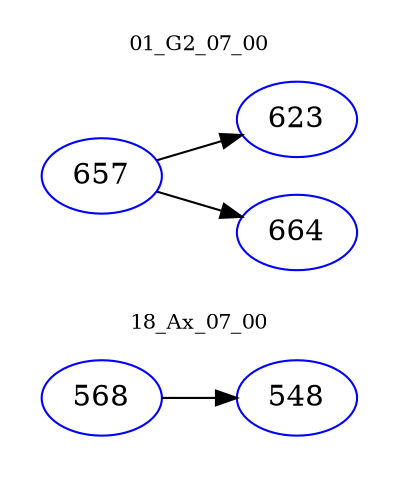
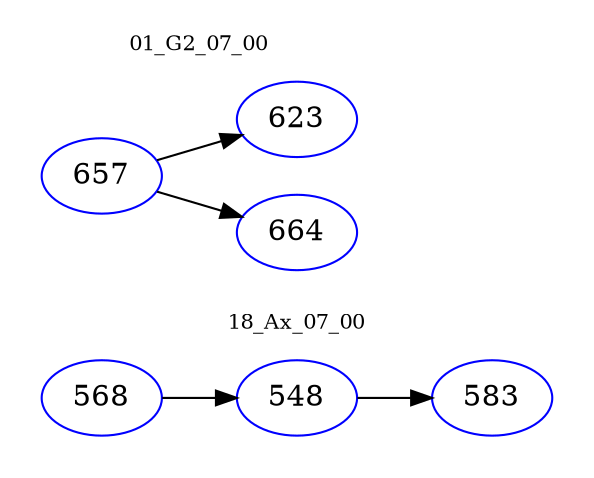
none -> (492, 398)
